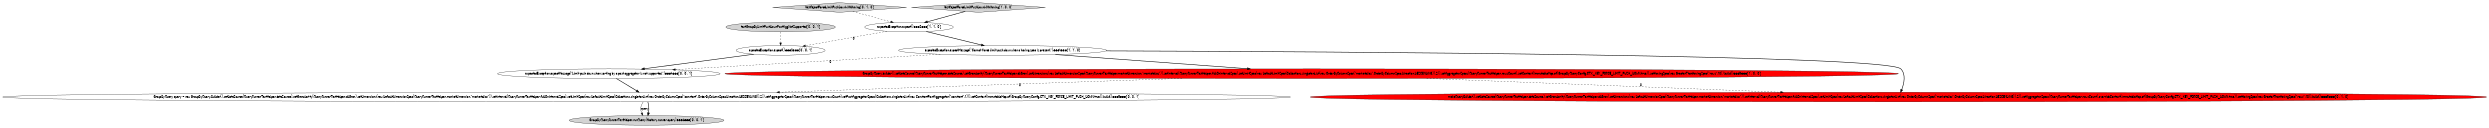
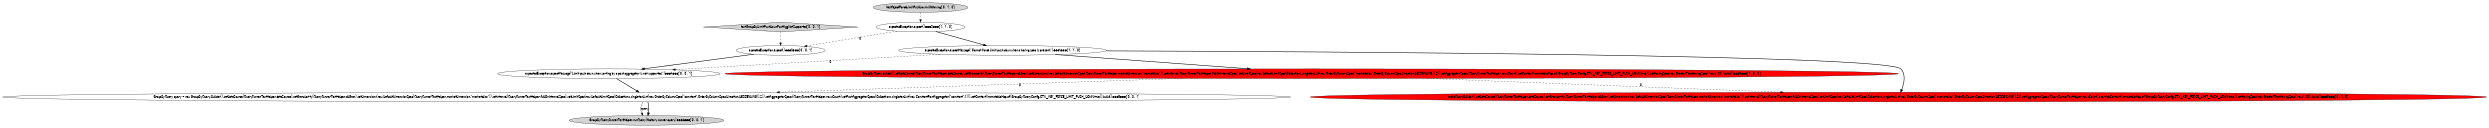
(840, 8) -> (921, 8)
(978, 8) -> none
(781, 27) -> (781, 27)
